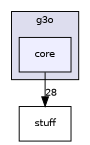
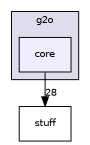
(45, 21) -> (45, 21)
